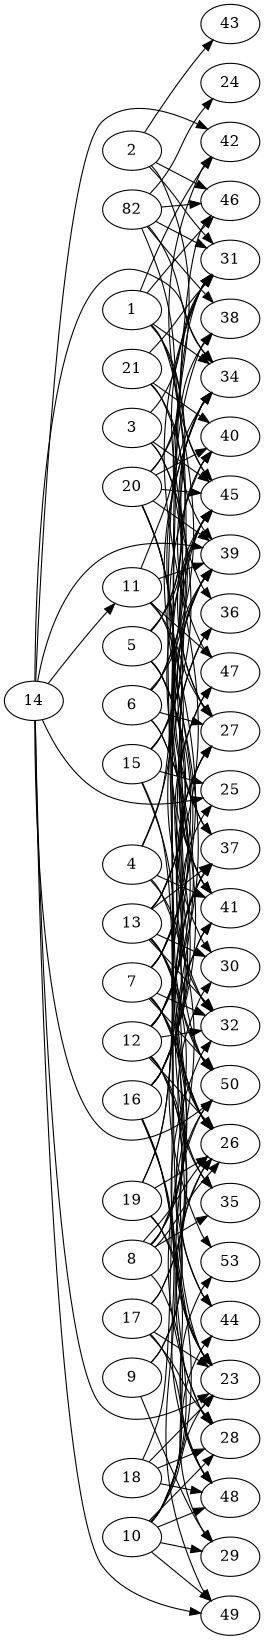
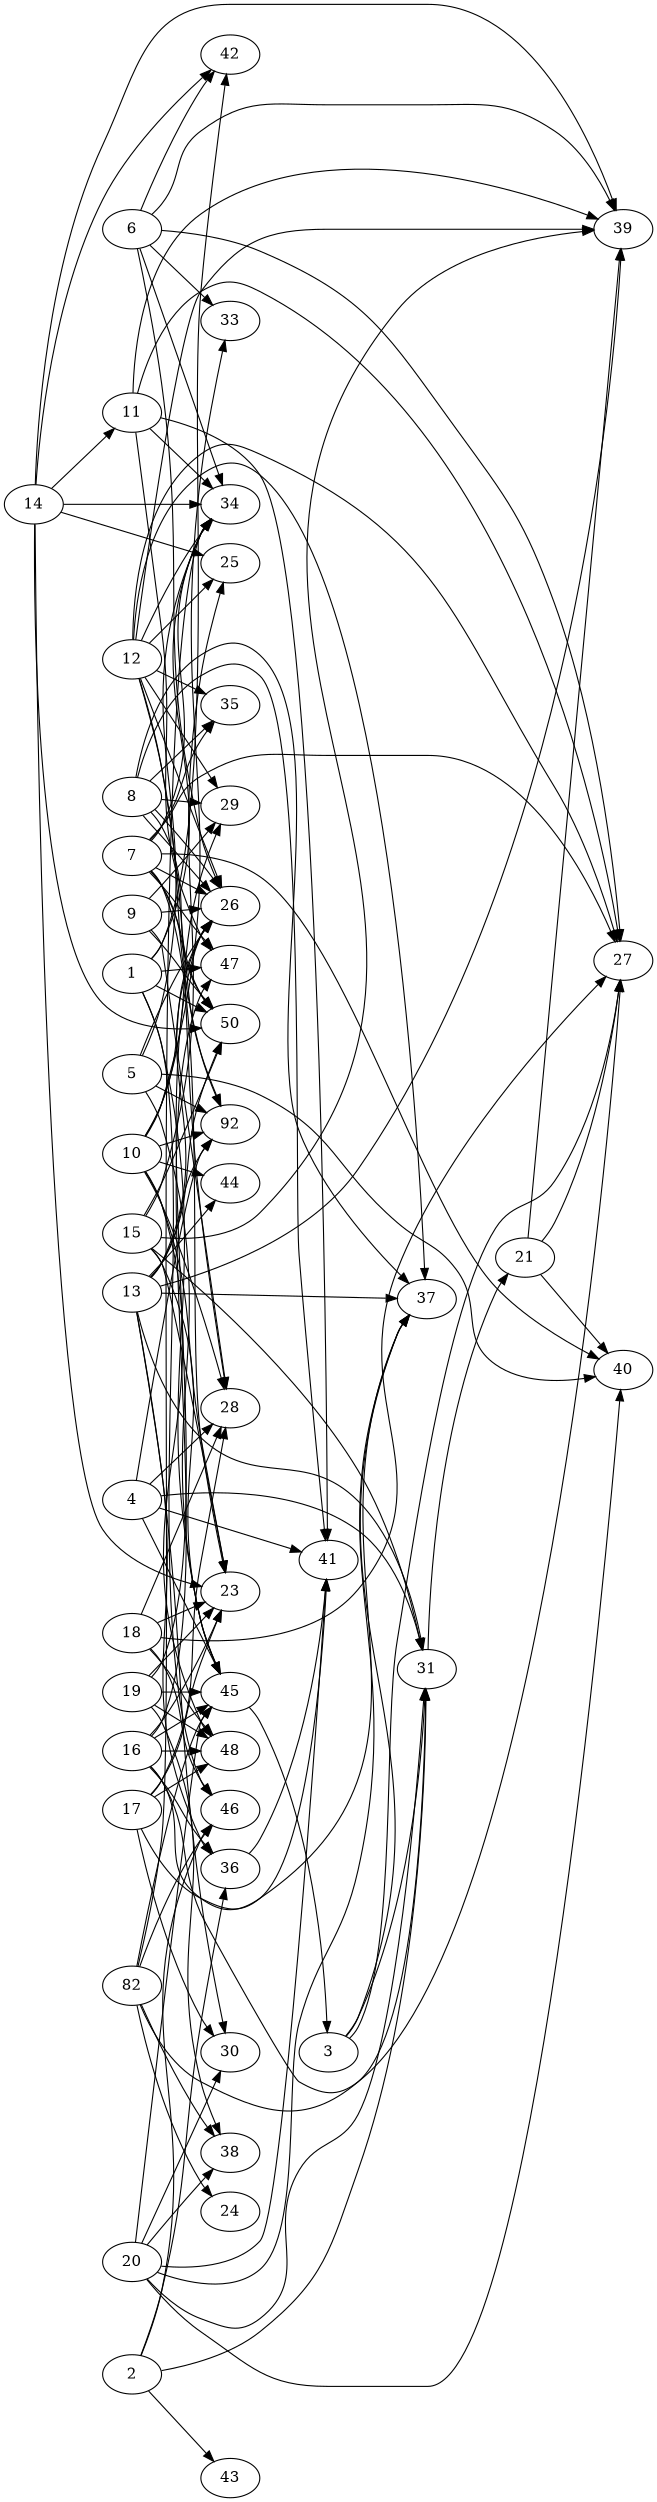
(178, 319) -> (446, 1462)
(177, 459) -> (301, 1835)
(177, 518) -> none
(181, 772) -> (302, 1727)
(230, 1026) -> (230, 1124)
none -> (192, 1152)
(181, 1176) -> (178, 728)
(230, 1262) -> (230, 321)
none -> (383, 1342)
(230, 1616) -> none
